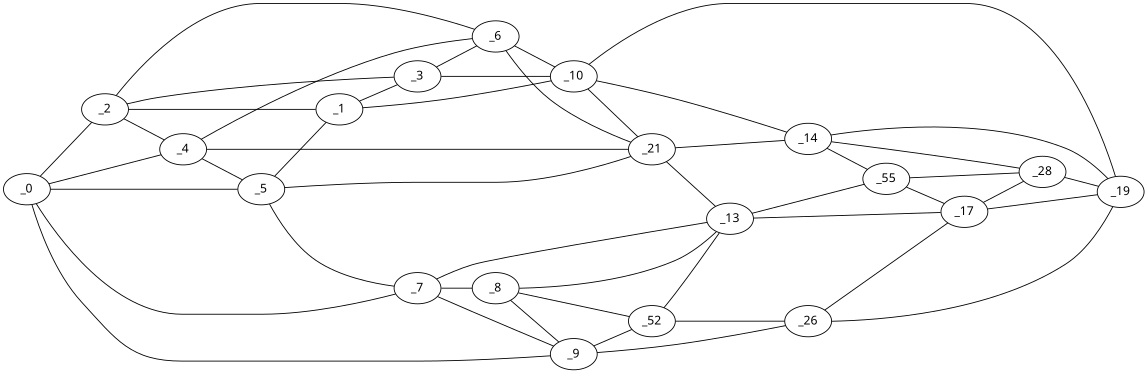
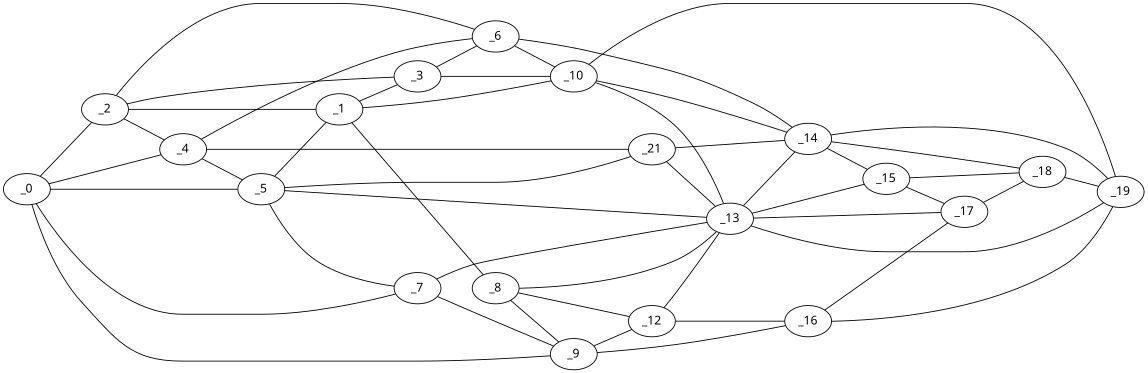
(560, 107) -> (661, 68)
(613, 113) -> (676, 126)
(1043, 172) -> (1043, 172)
none -> (769, 179)
(886, 179) -> (886, 179)
(1043, 202) -> (931, 252)
none -> (496, 204)
(457, 288) -> (411, 191)
(652, 321) -> (652, 321)
(808, 321) -> (808, 321)
